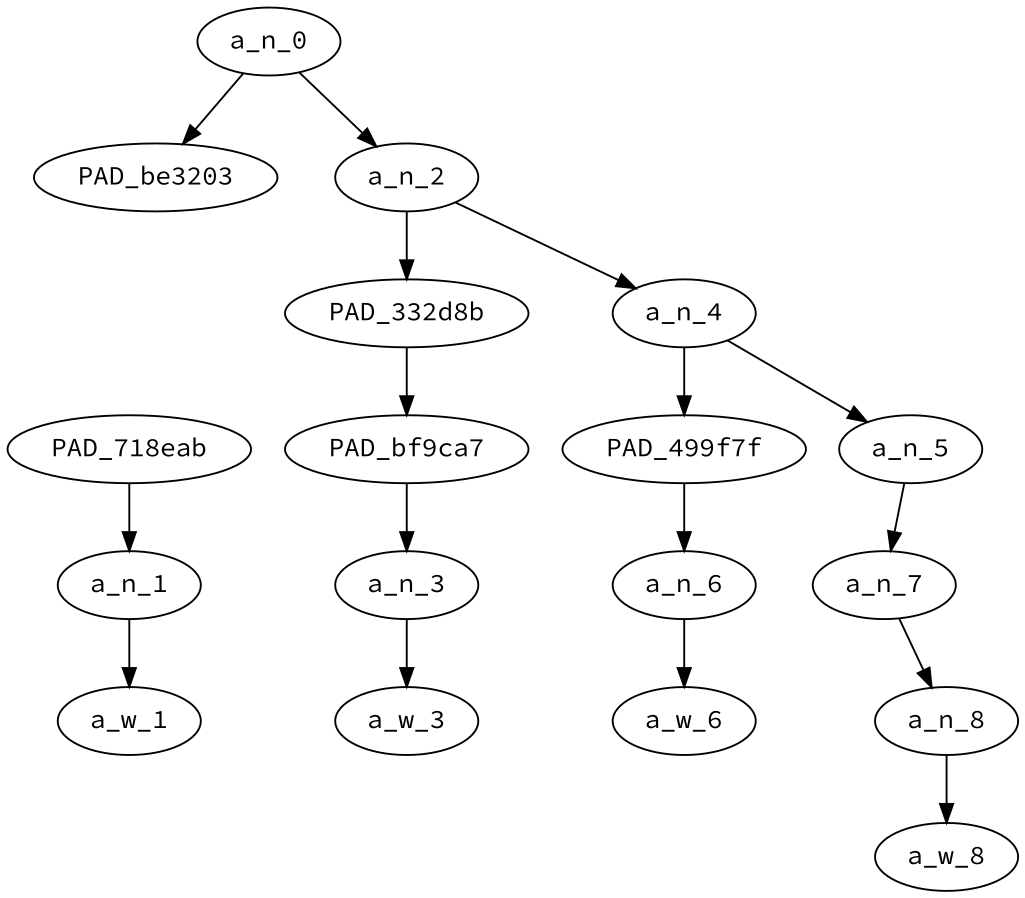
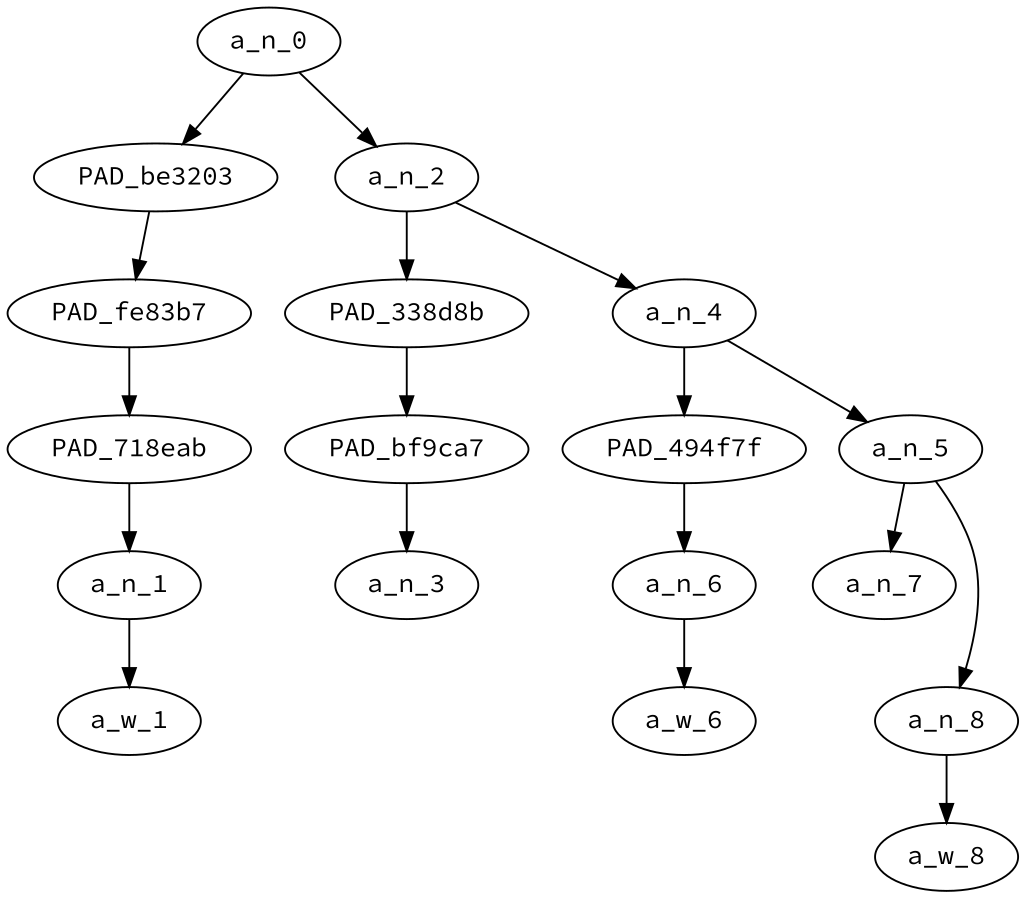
none -> (129, 313)
(407, 313) -> (407, 313)
(684, 449) -> (684, 449)
(911, 644) -> (977, 571)
(407, 721) -> none
